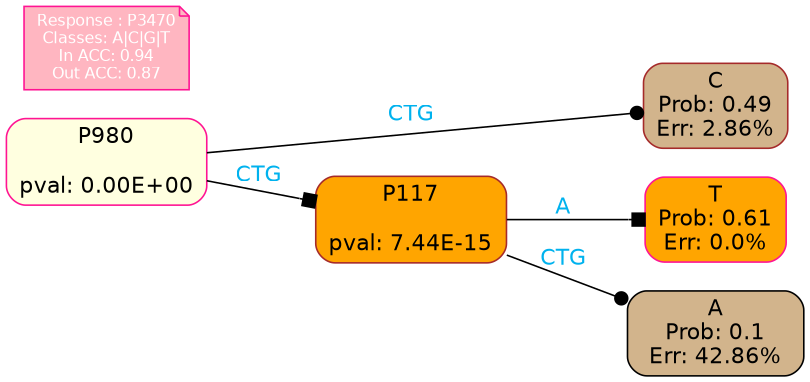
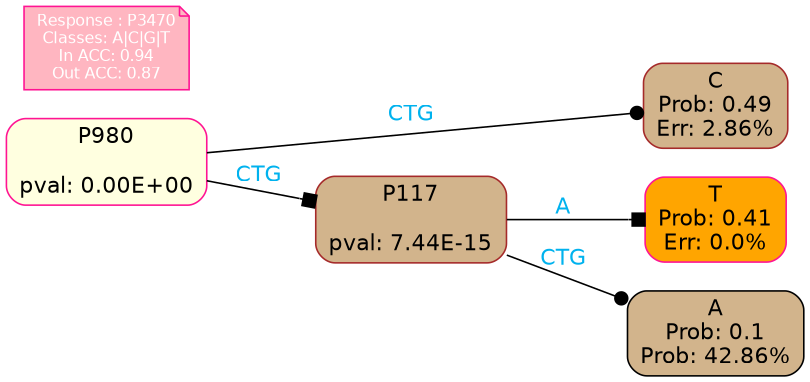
(411, 220) -> (411, 220)
(716, 220) -> (716, 220)
(716, 333) -> (716, 333)
